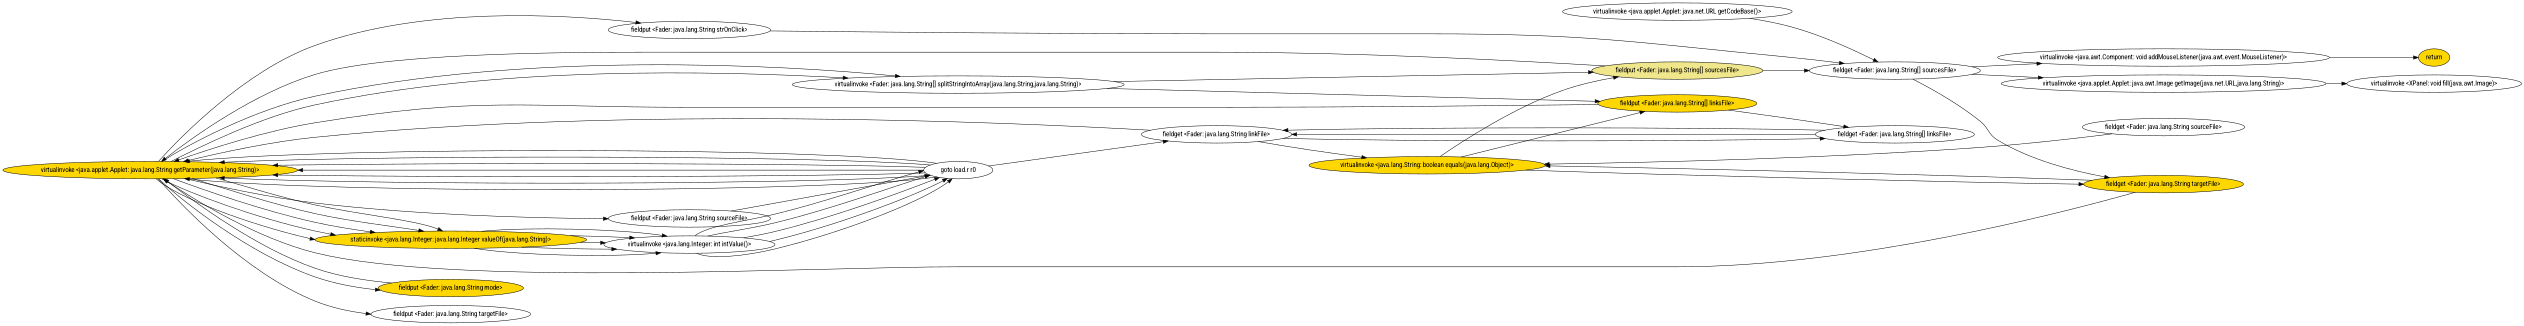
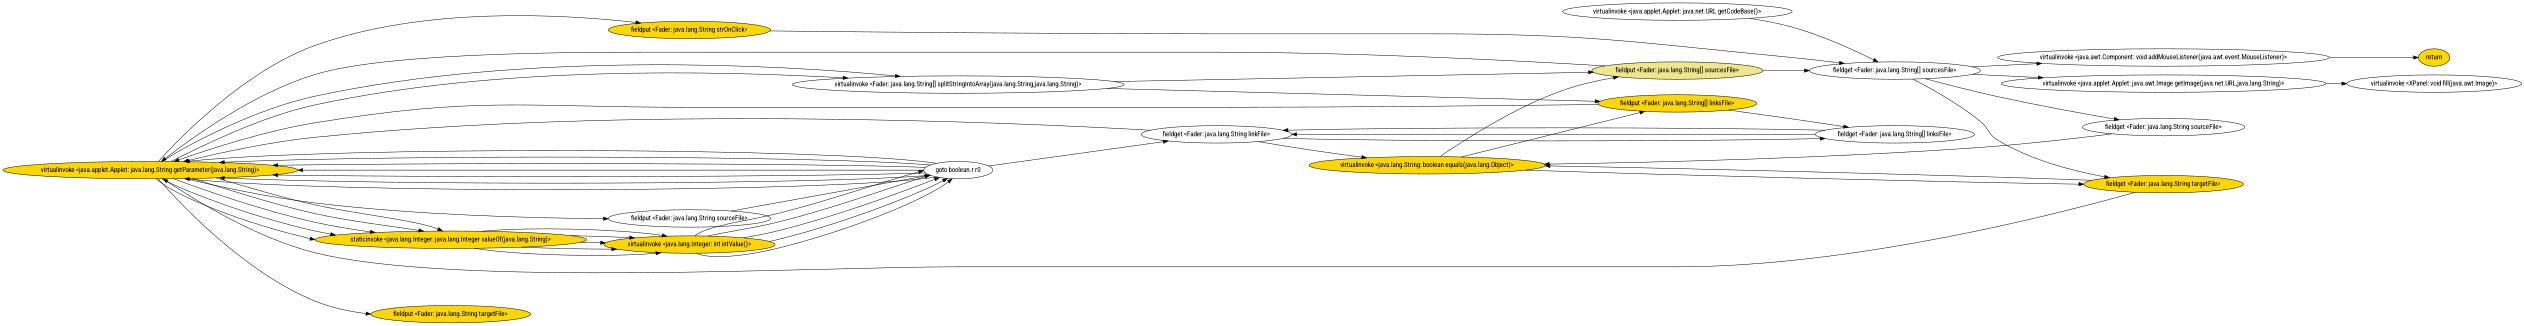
(689, 30) -> (689, 30)
none -> (2019, 101)
(958, 170) -> (958, 170)
(689, 245) -> (689, 245)
(451, 288) -> none
(451, 314) -> (451, 314)
